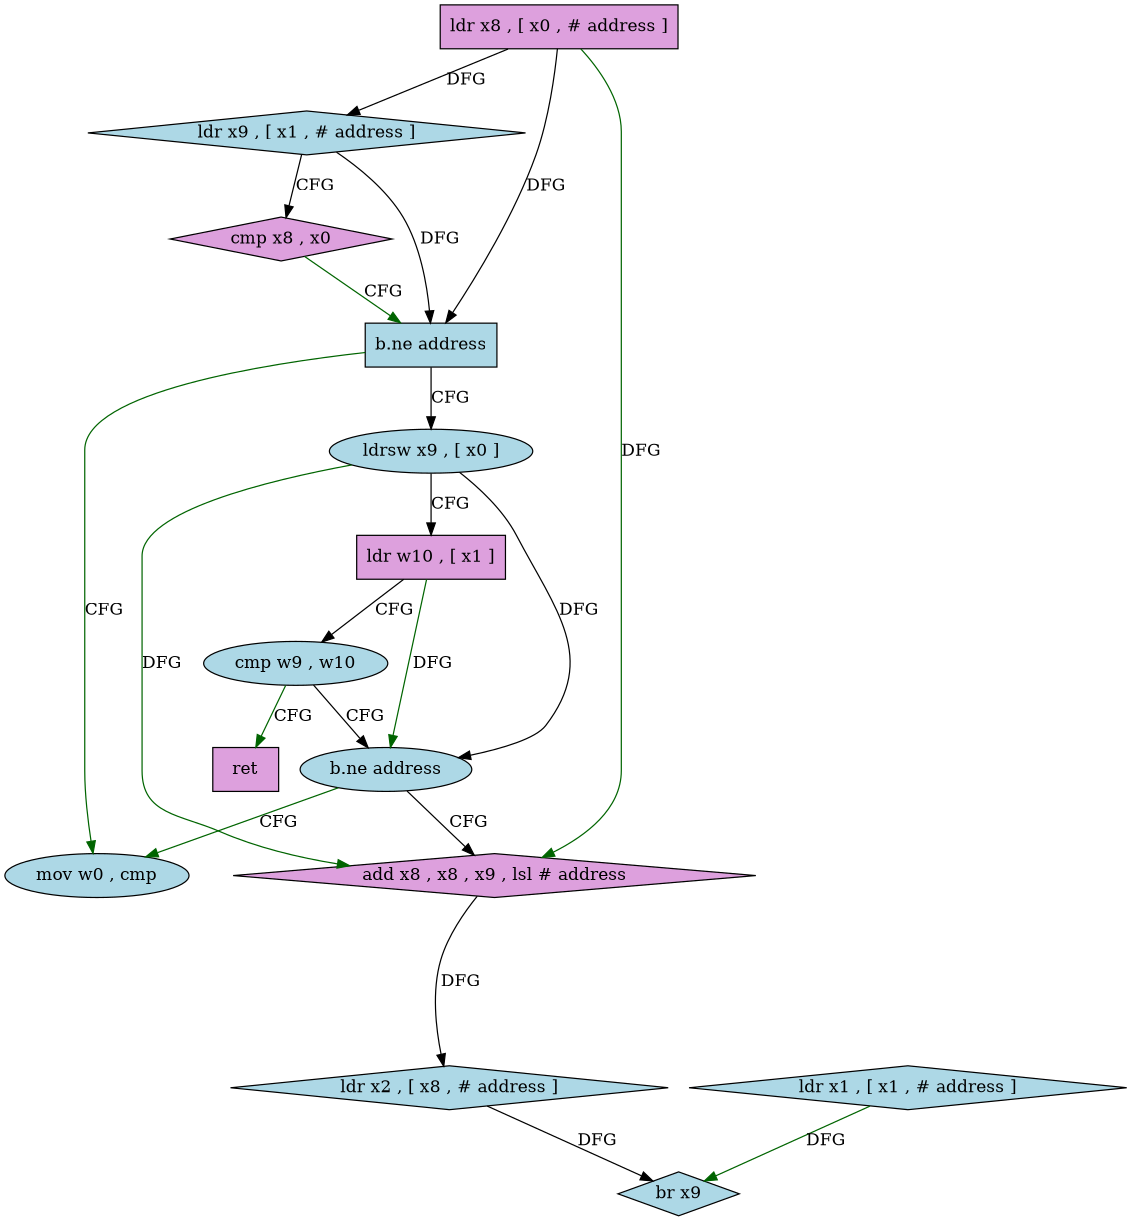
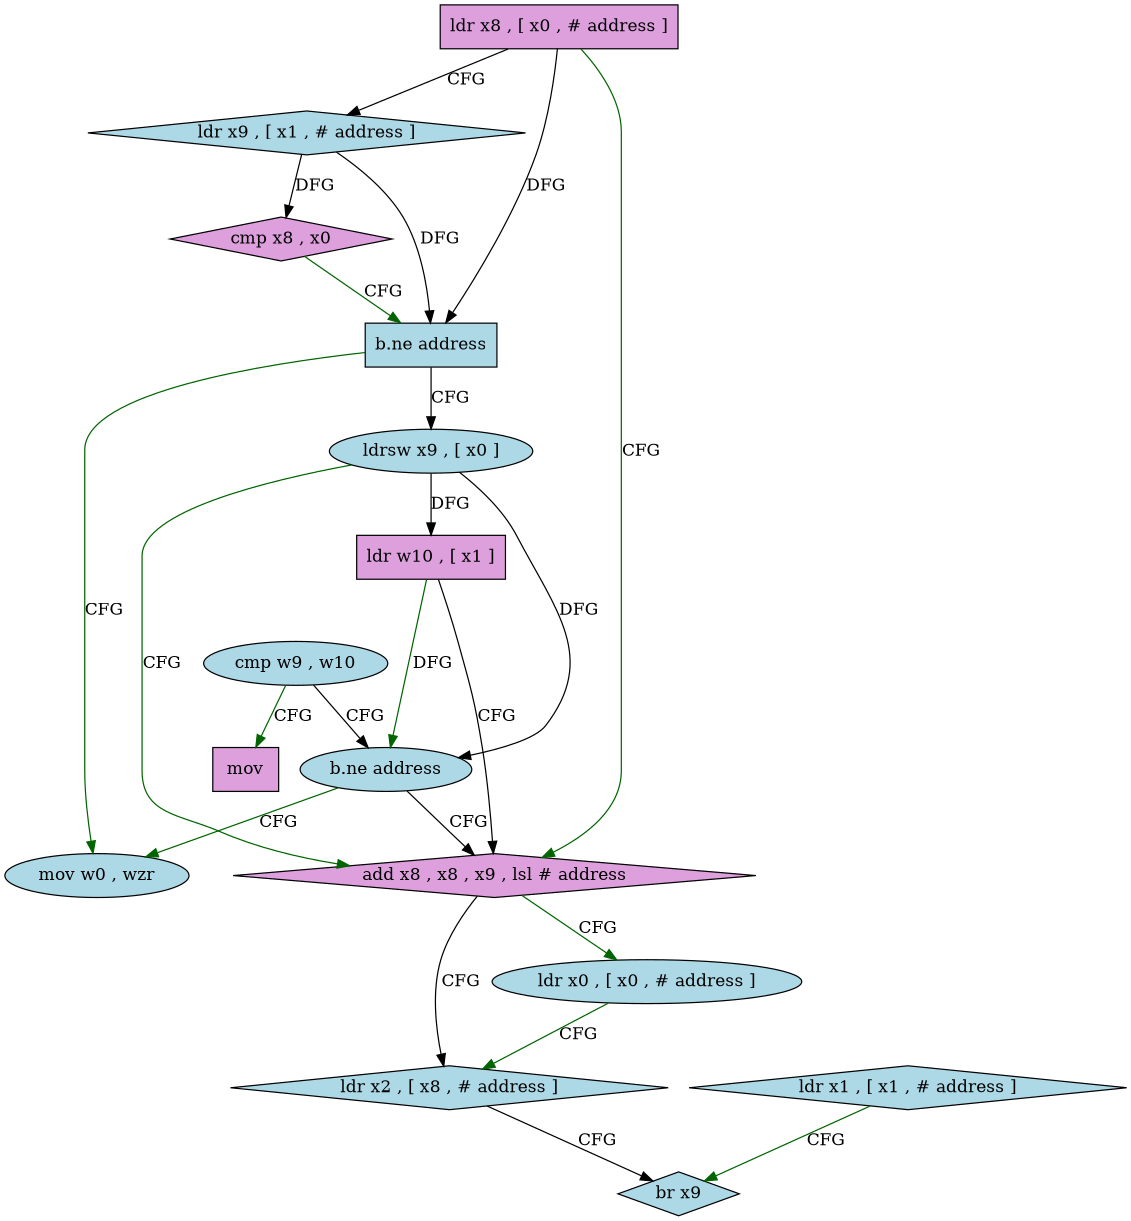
(466, 80) -> (466, 80)
(315, 186) -> (315, 186)
(641, 451) -> (641, 451)
(451, 504) -> (451, 504)
(368, 607) -> (475, 708)
(162, 663) -> (162, 663)
(246, 769) -> (246, 769)
(97, 876) -> (97, 876)
(461, 982) -> (461, 982)
none -> (647, 982)
(598, 1141) -> (598, 1141)
(826, 1141) -> (826, 1141)
